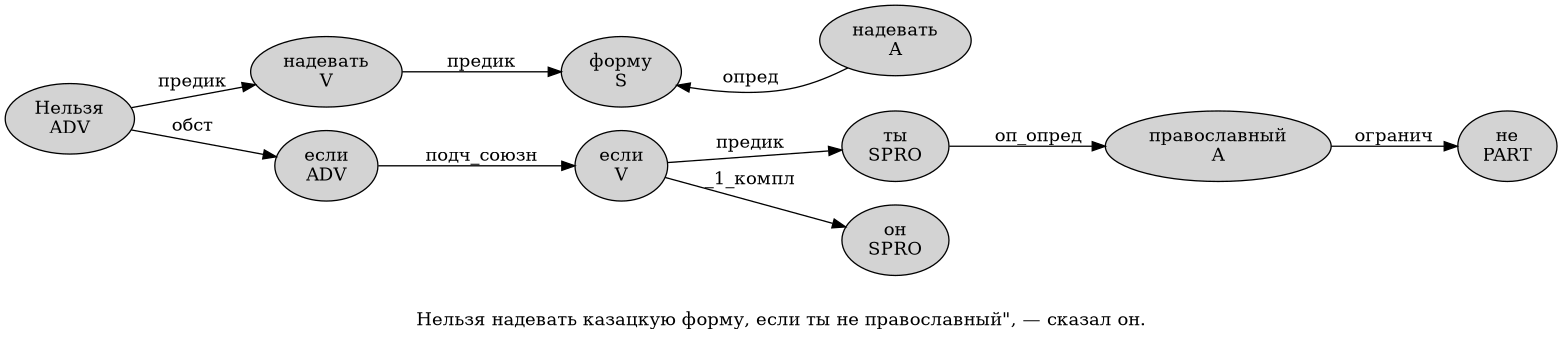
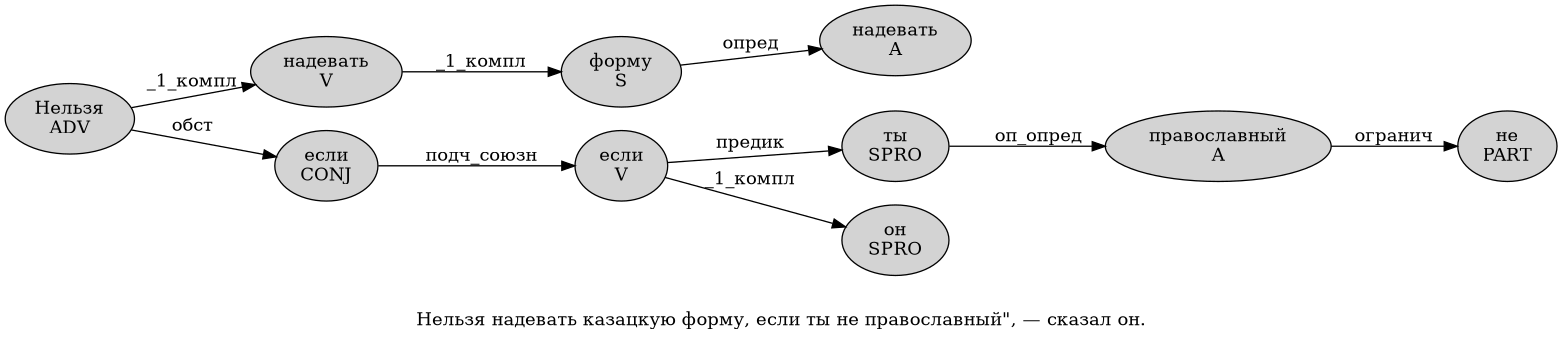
(482, 62) -> (482, 62)
(193, 82) -> (193, 82)
(771, 91) -> (745, 58)
(326, 166) -> (326, 166)
